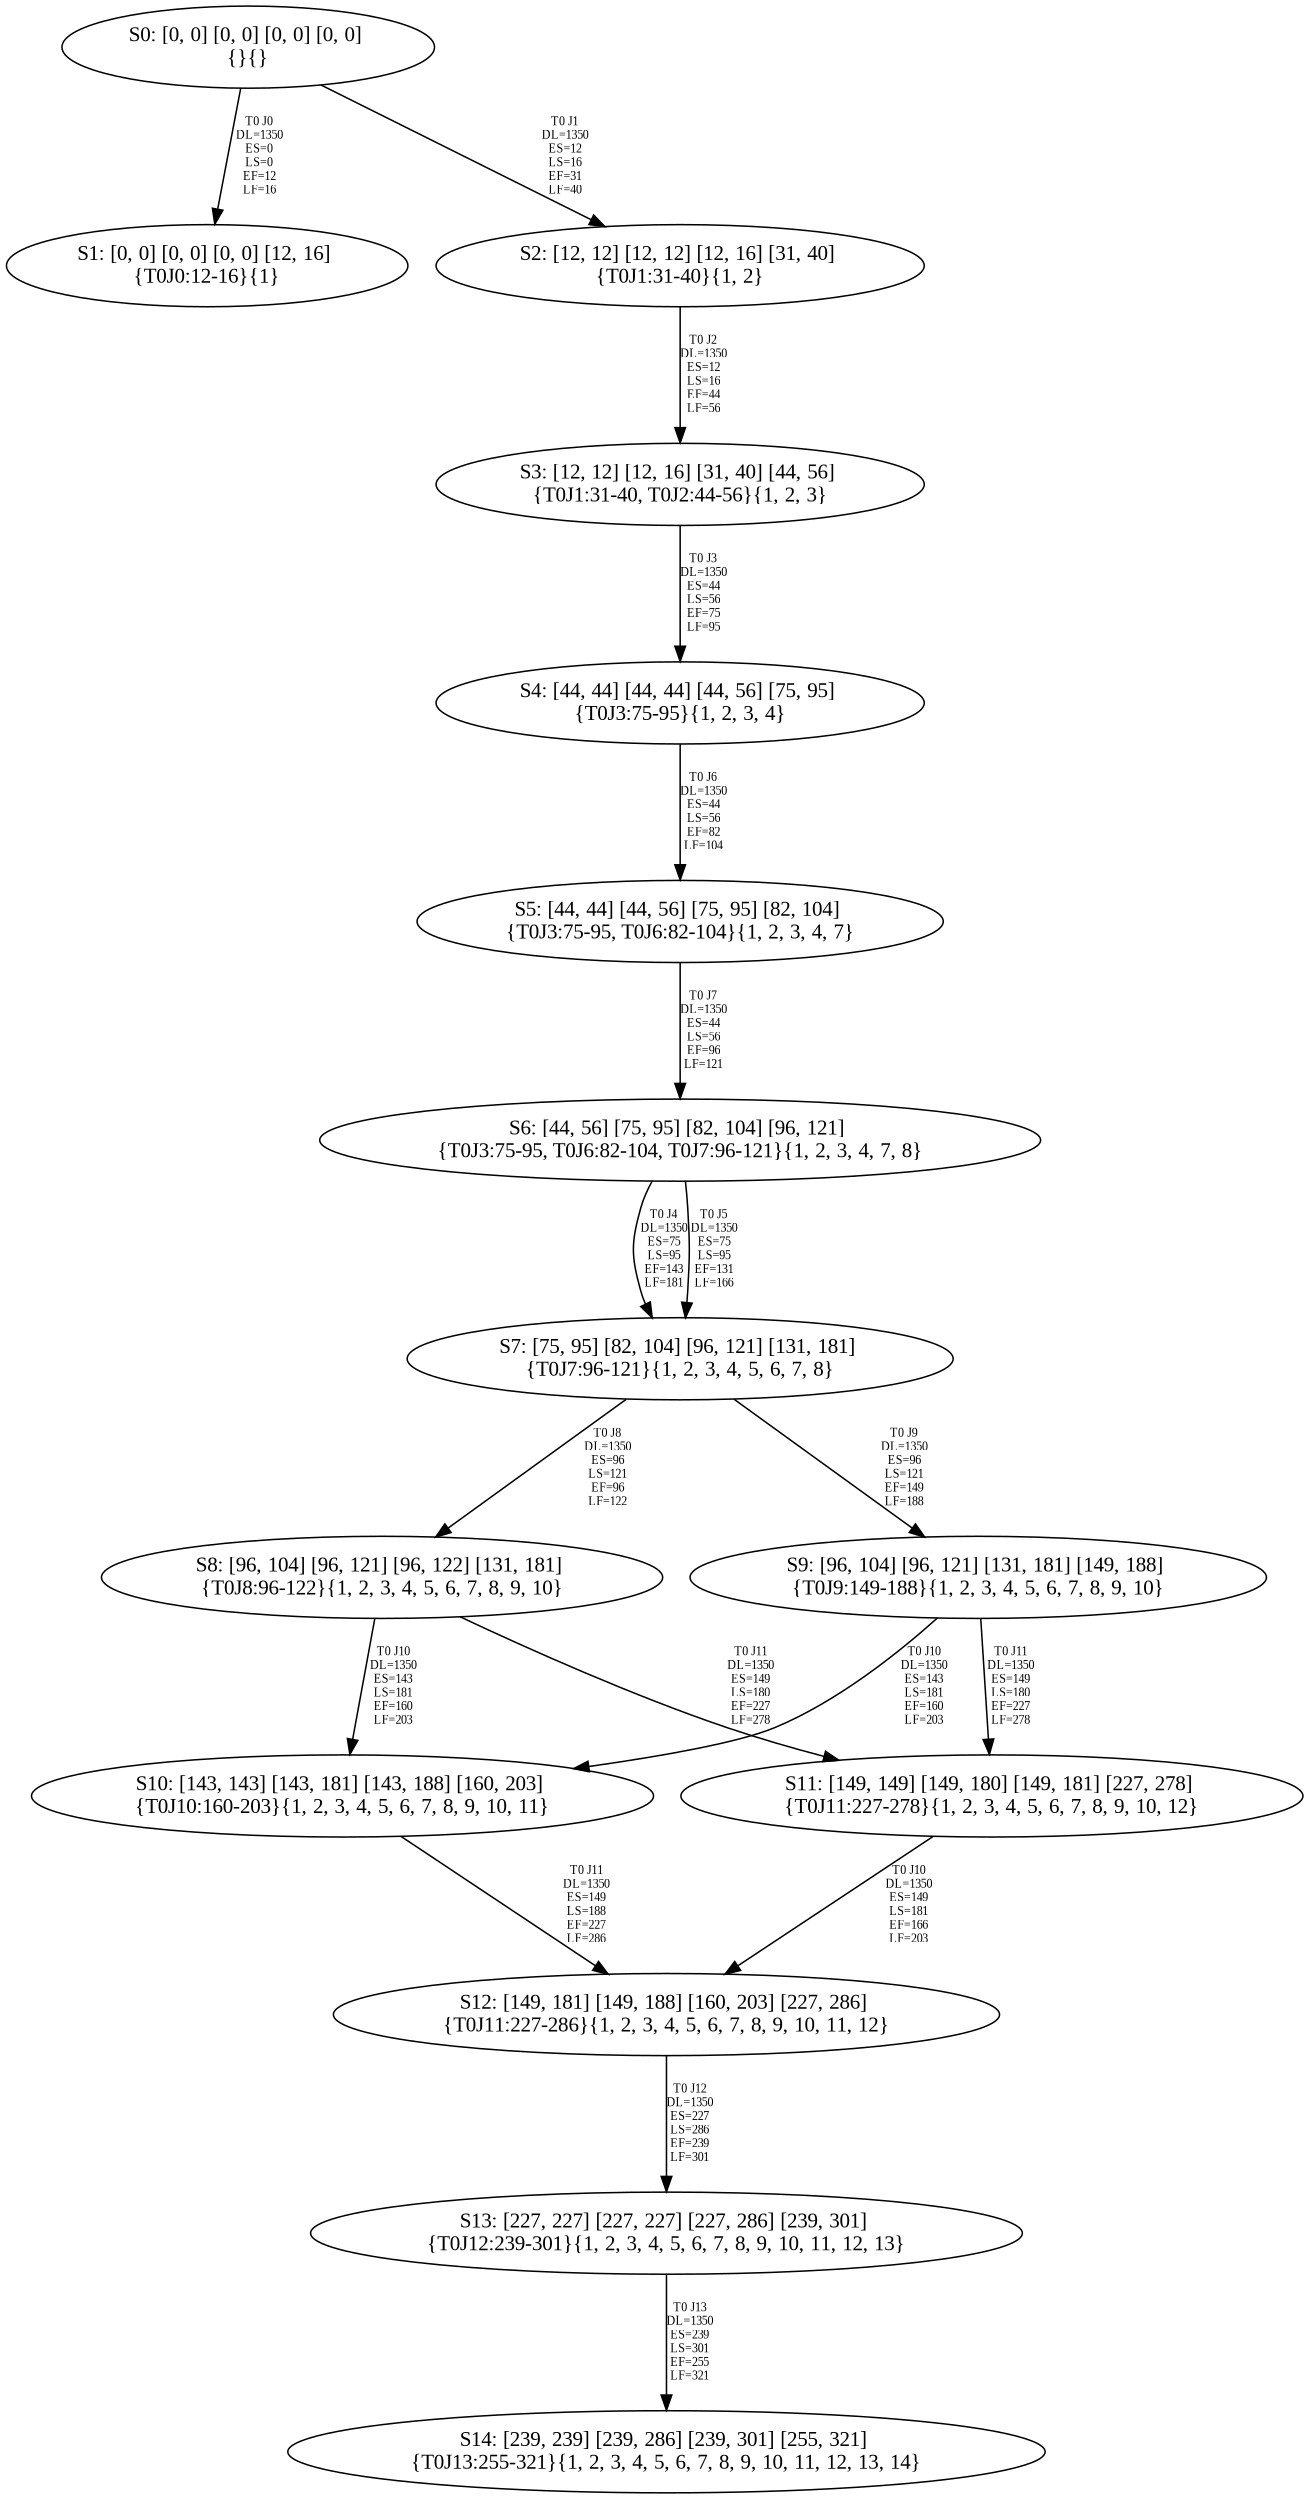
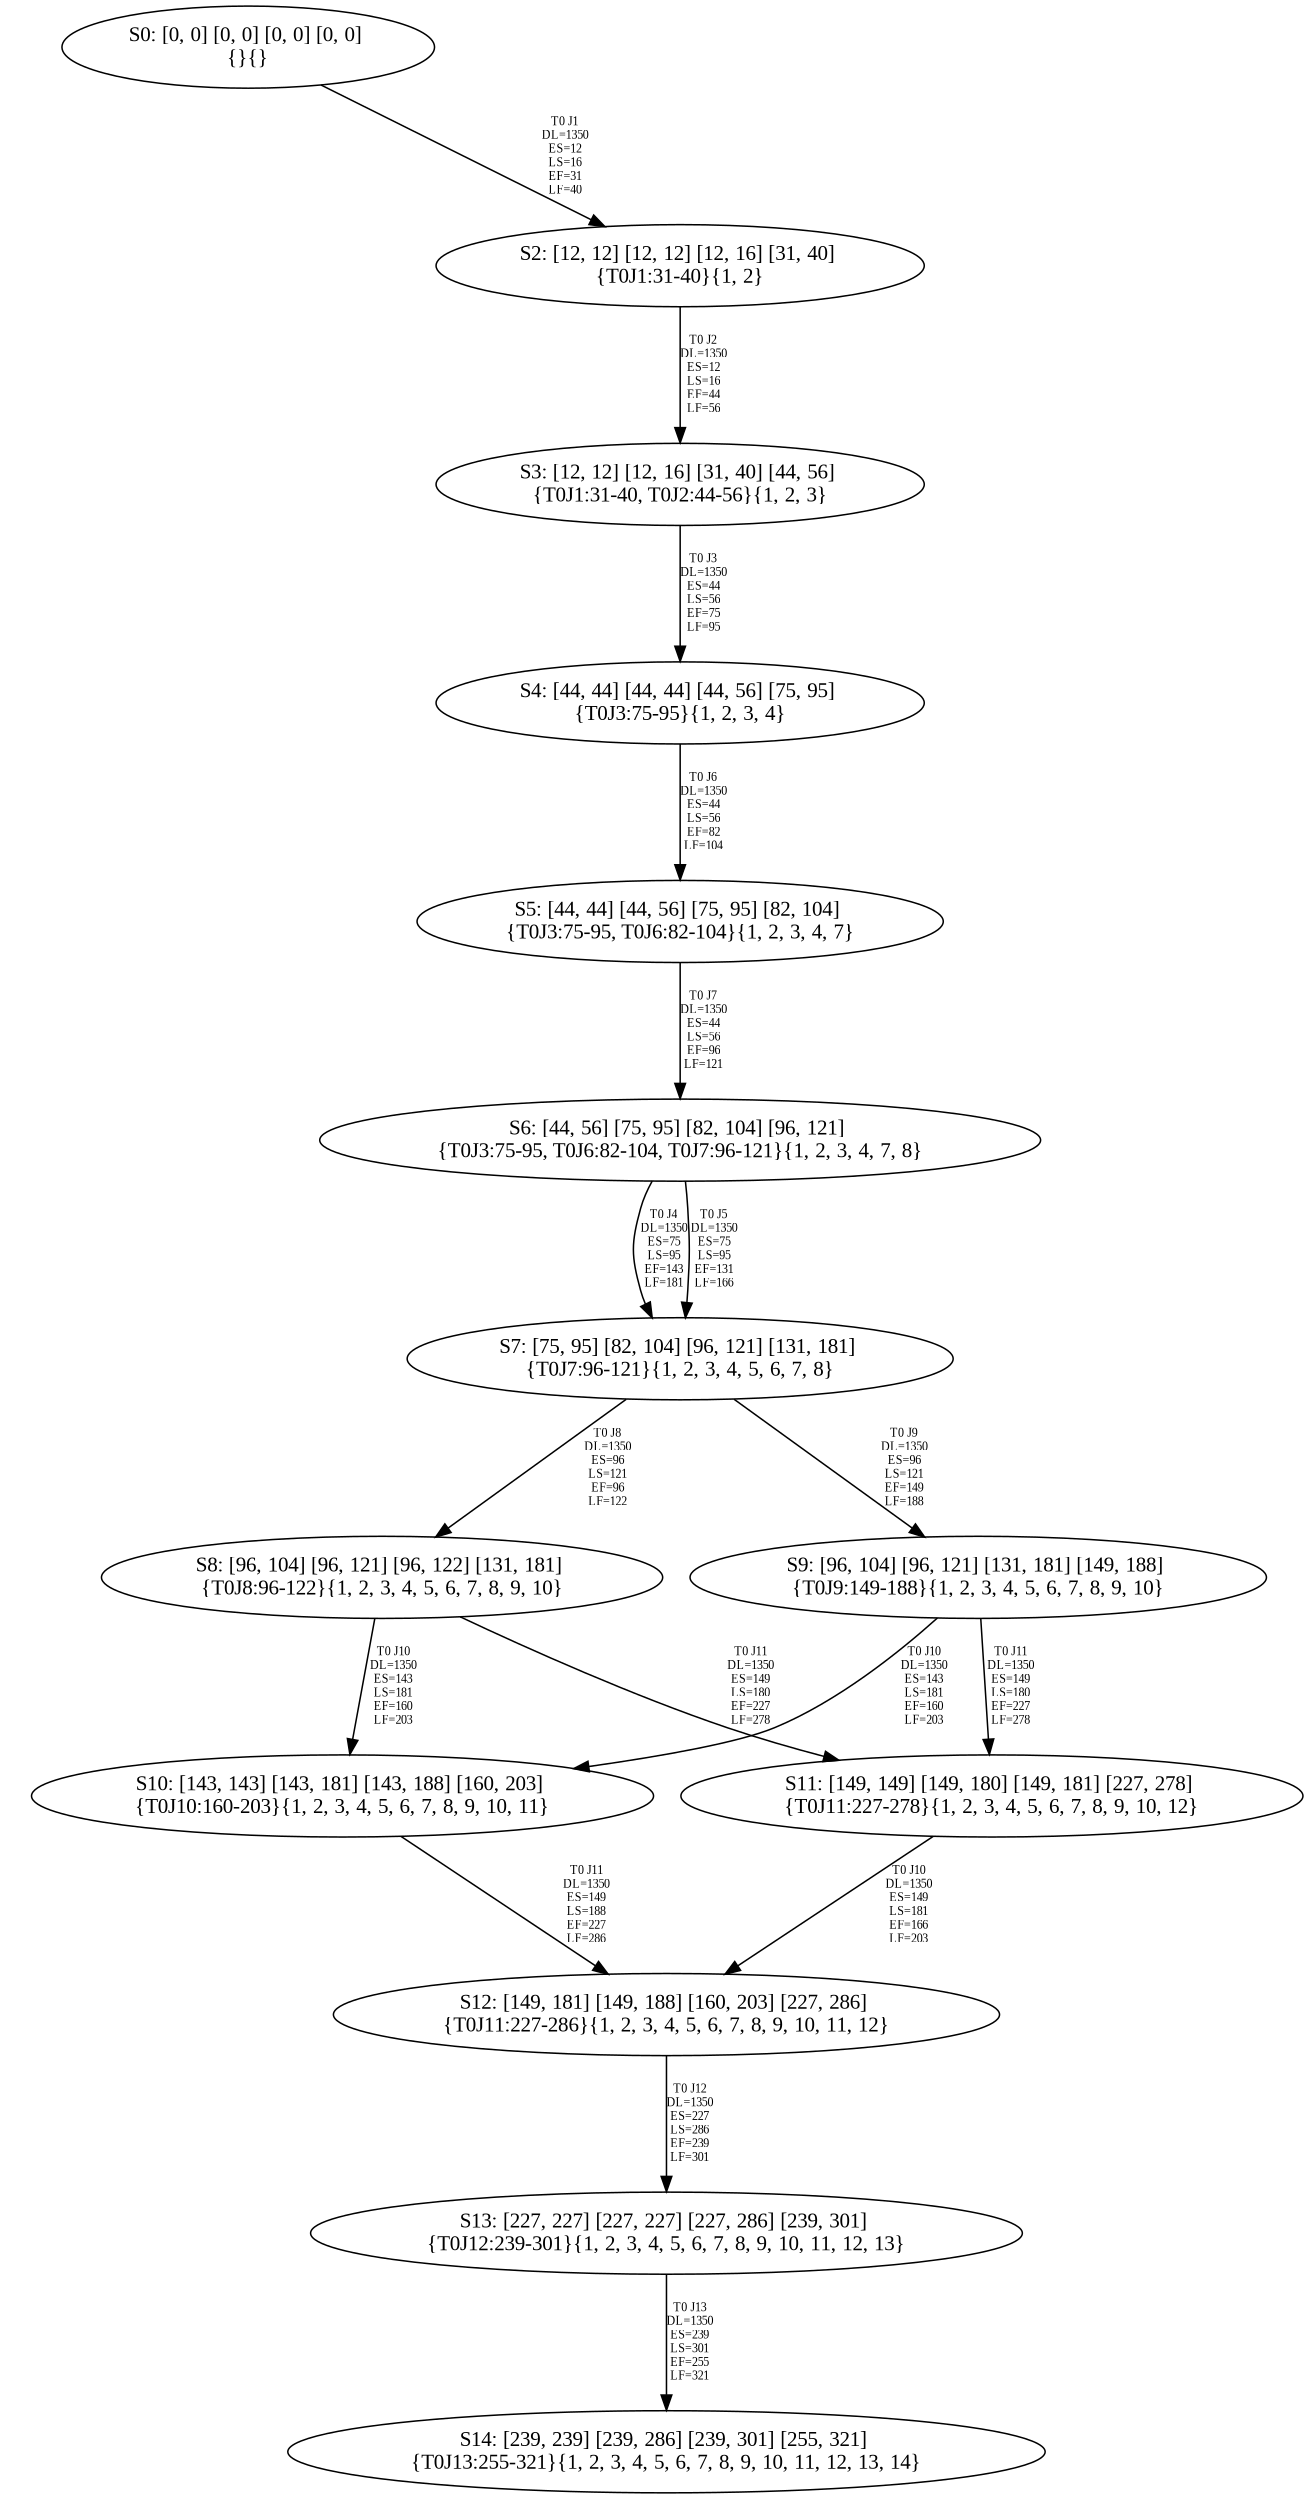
(207, 266) -> none
